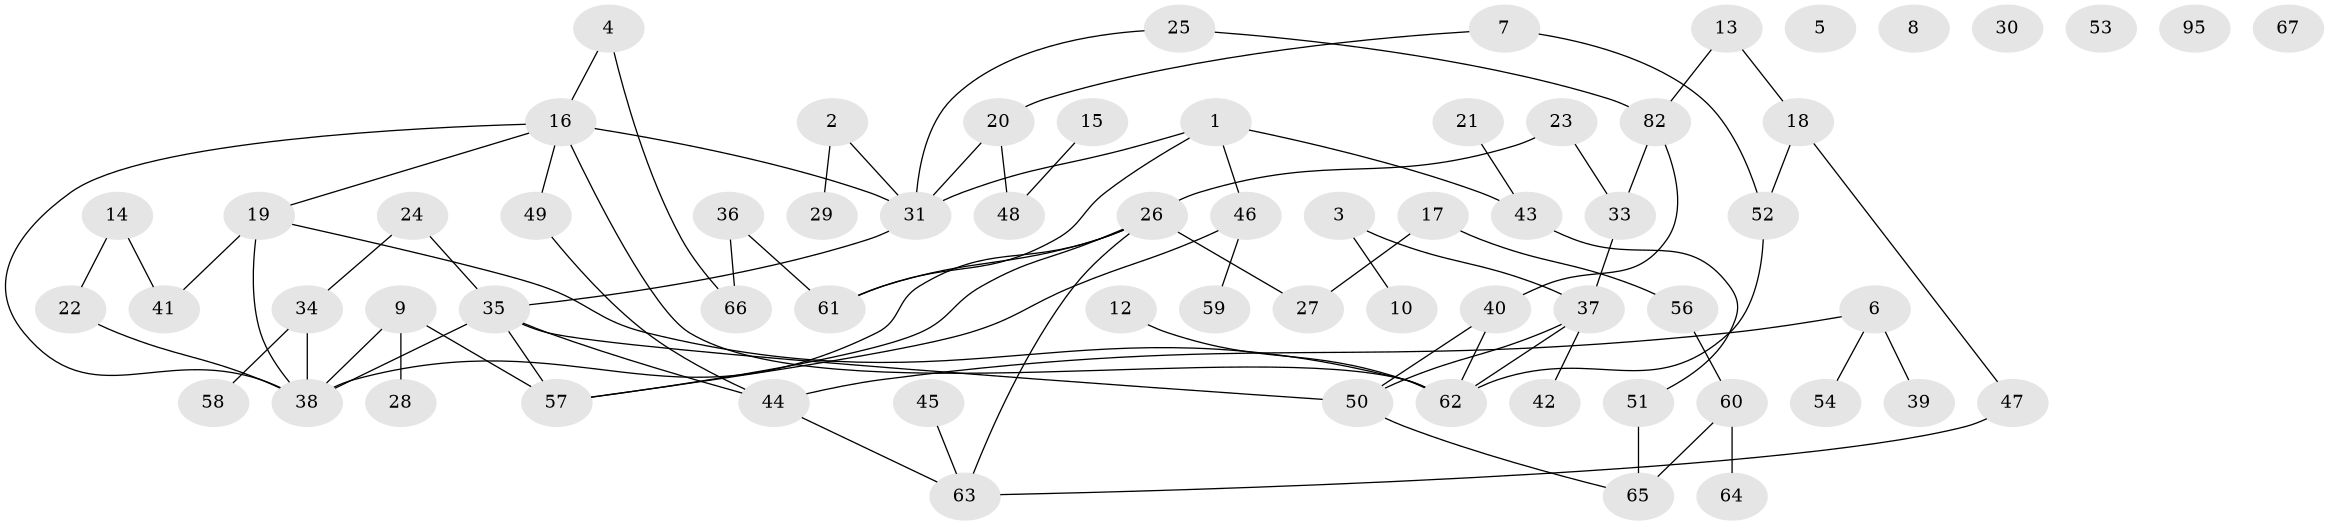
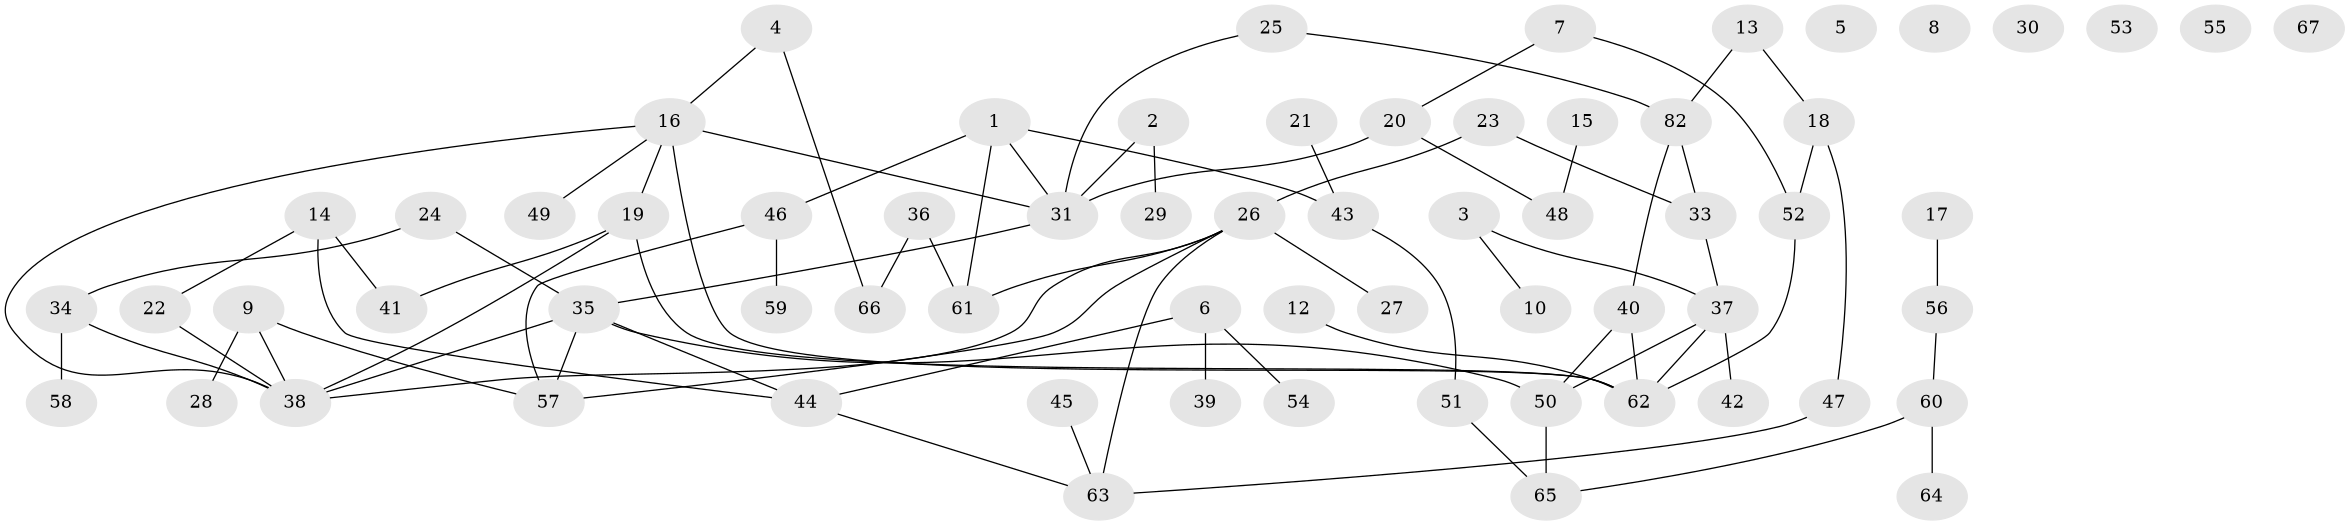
(2195, 29) -> (2216, 29)
(1379, 257) -> none
(629, 318) -> (508, 364)
